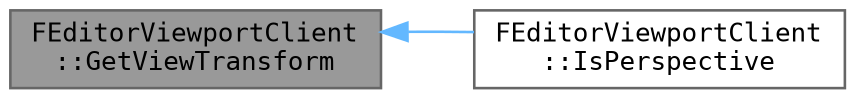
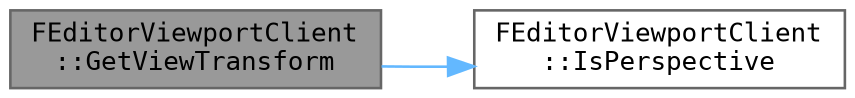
(441, 32) -> (414, 67)
